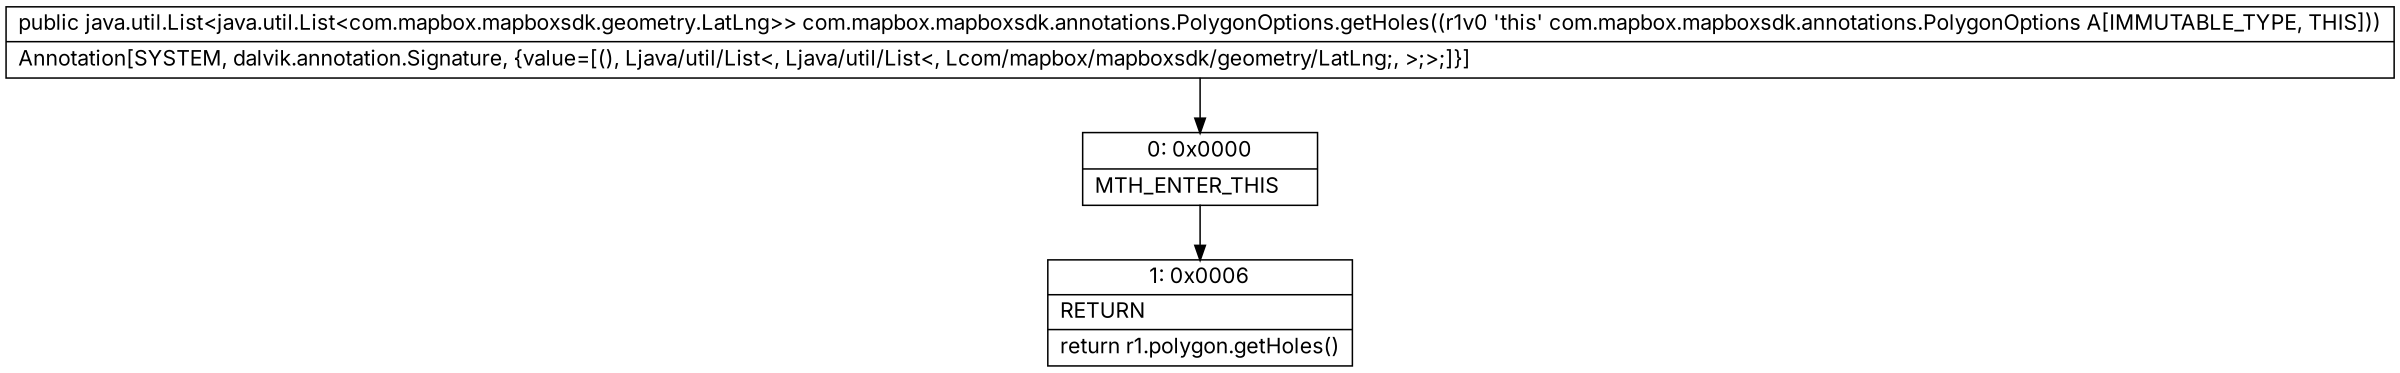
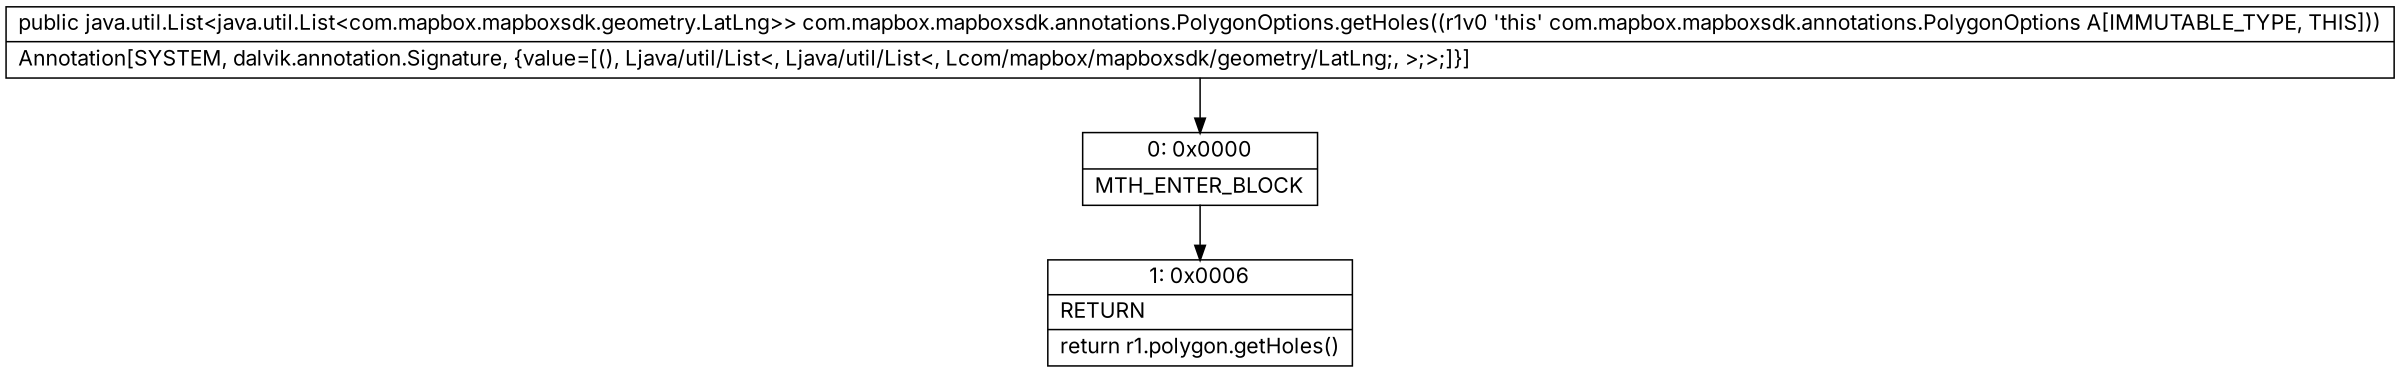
(1187, 186) -> (1200, 186)
